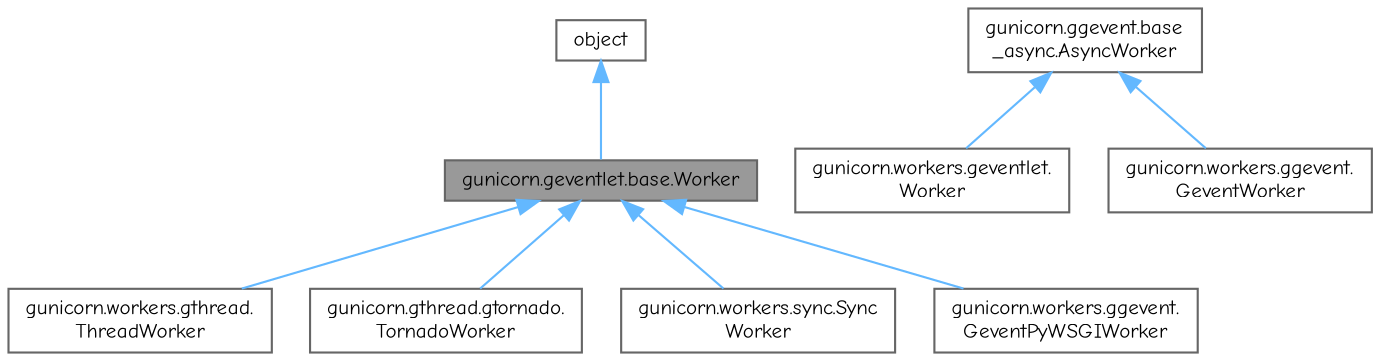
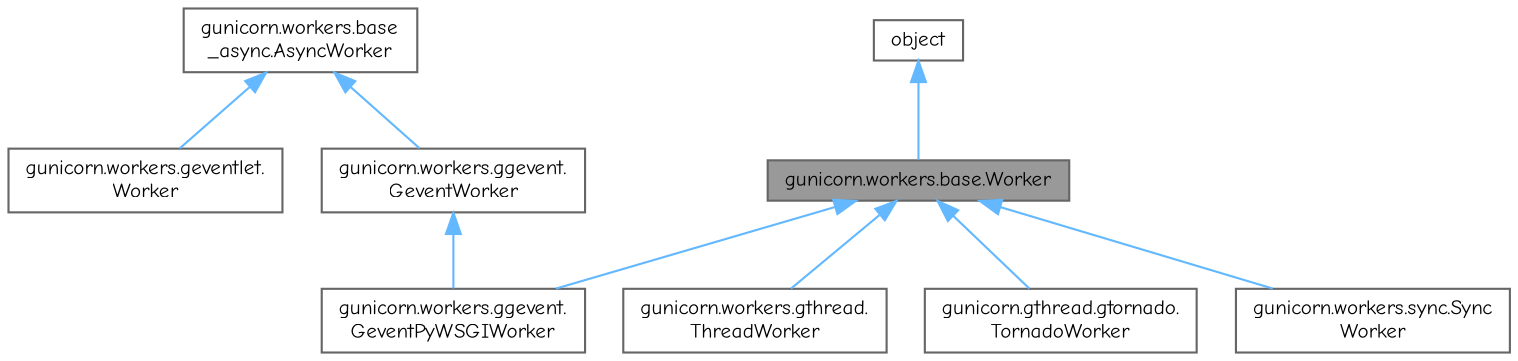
(1085, 40) -> (300, 40)
(601, 181) -> (918, 181)
none -> (453, 262)
